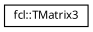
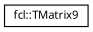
(46, 16) -> (46, 16)
